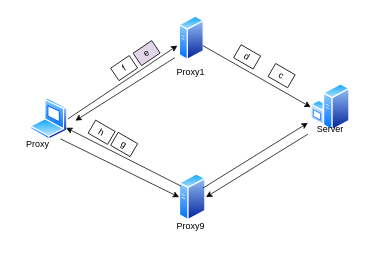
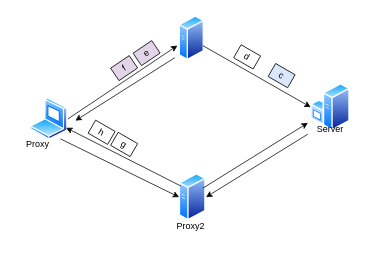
(124, 68) -> (124, 68)
(191, 72) -> none
(282, 75) -> (282, 75)
(191, 226) -> (191, 226)
